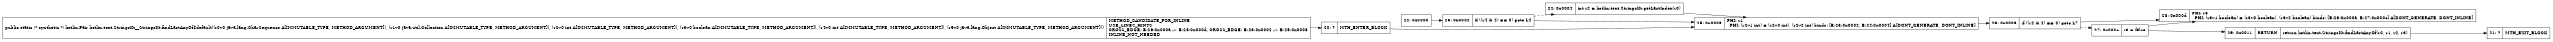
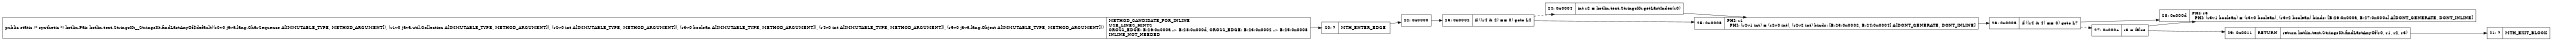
(1364, 28) -> (1364, 28)
(1541, 29) -> (1394, 23)
